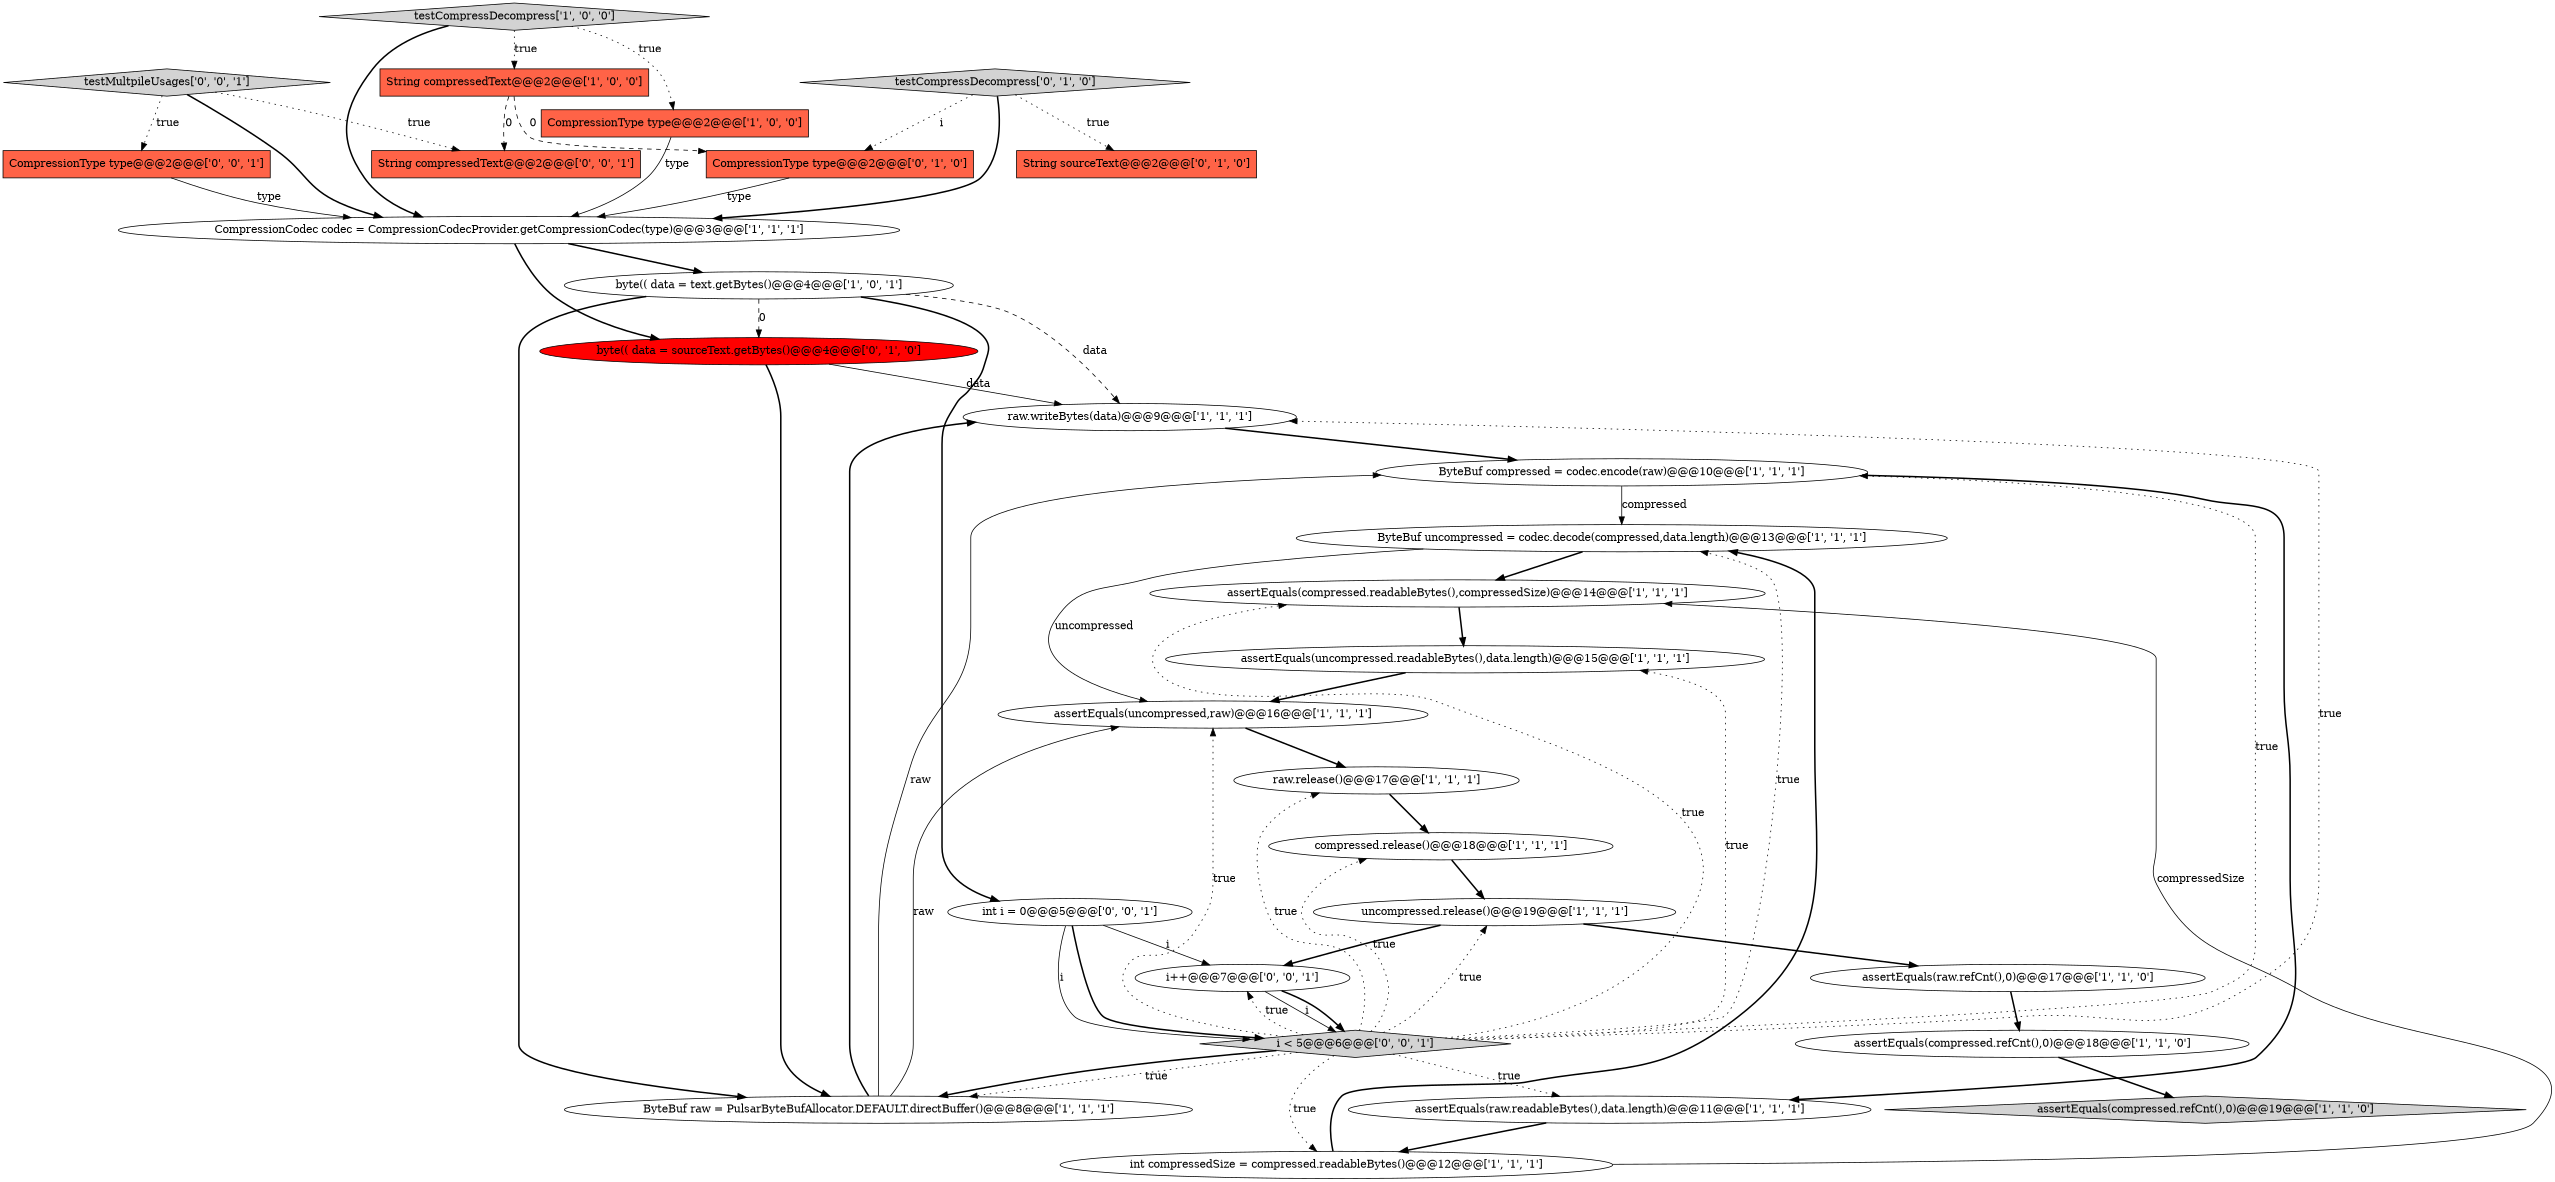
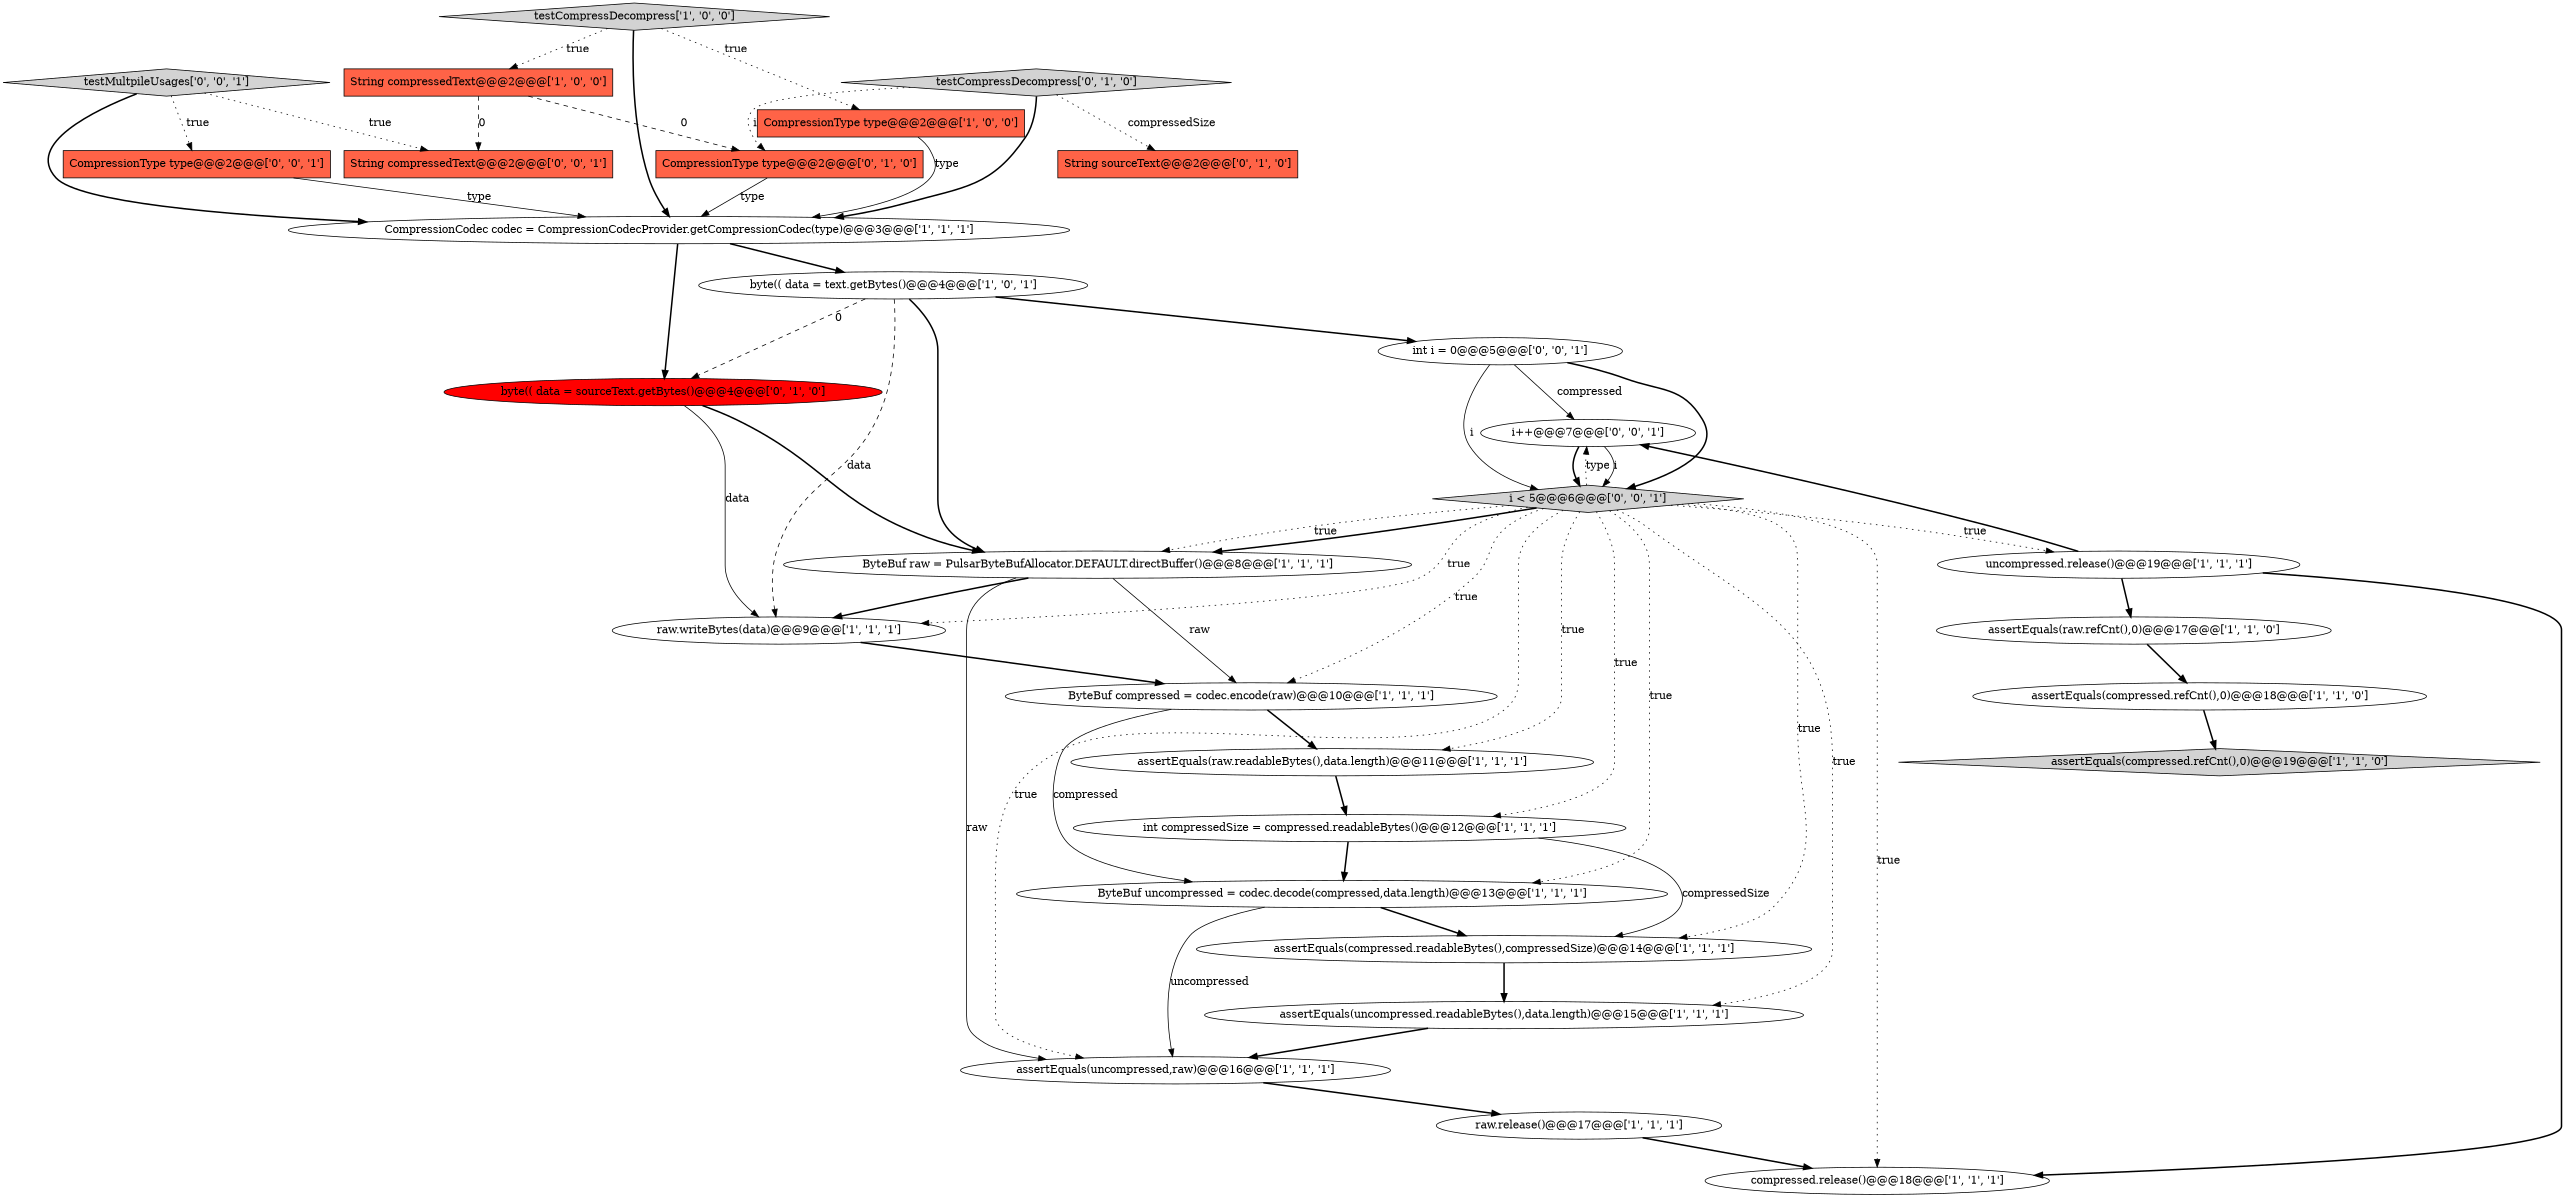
(1098, 123) -> (1172, 123)
(1465, 876) -> (2562, 985)
(1275, 927) -> none
(1168, 945) -> (1590, 392)
(1277, 1011) -> (1598, 466)
